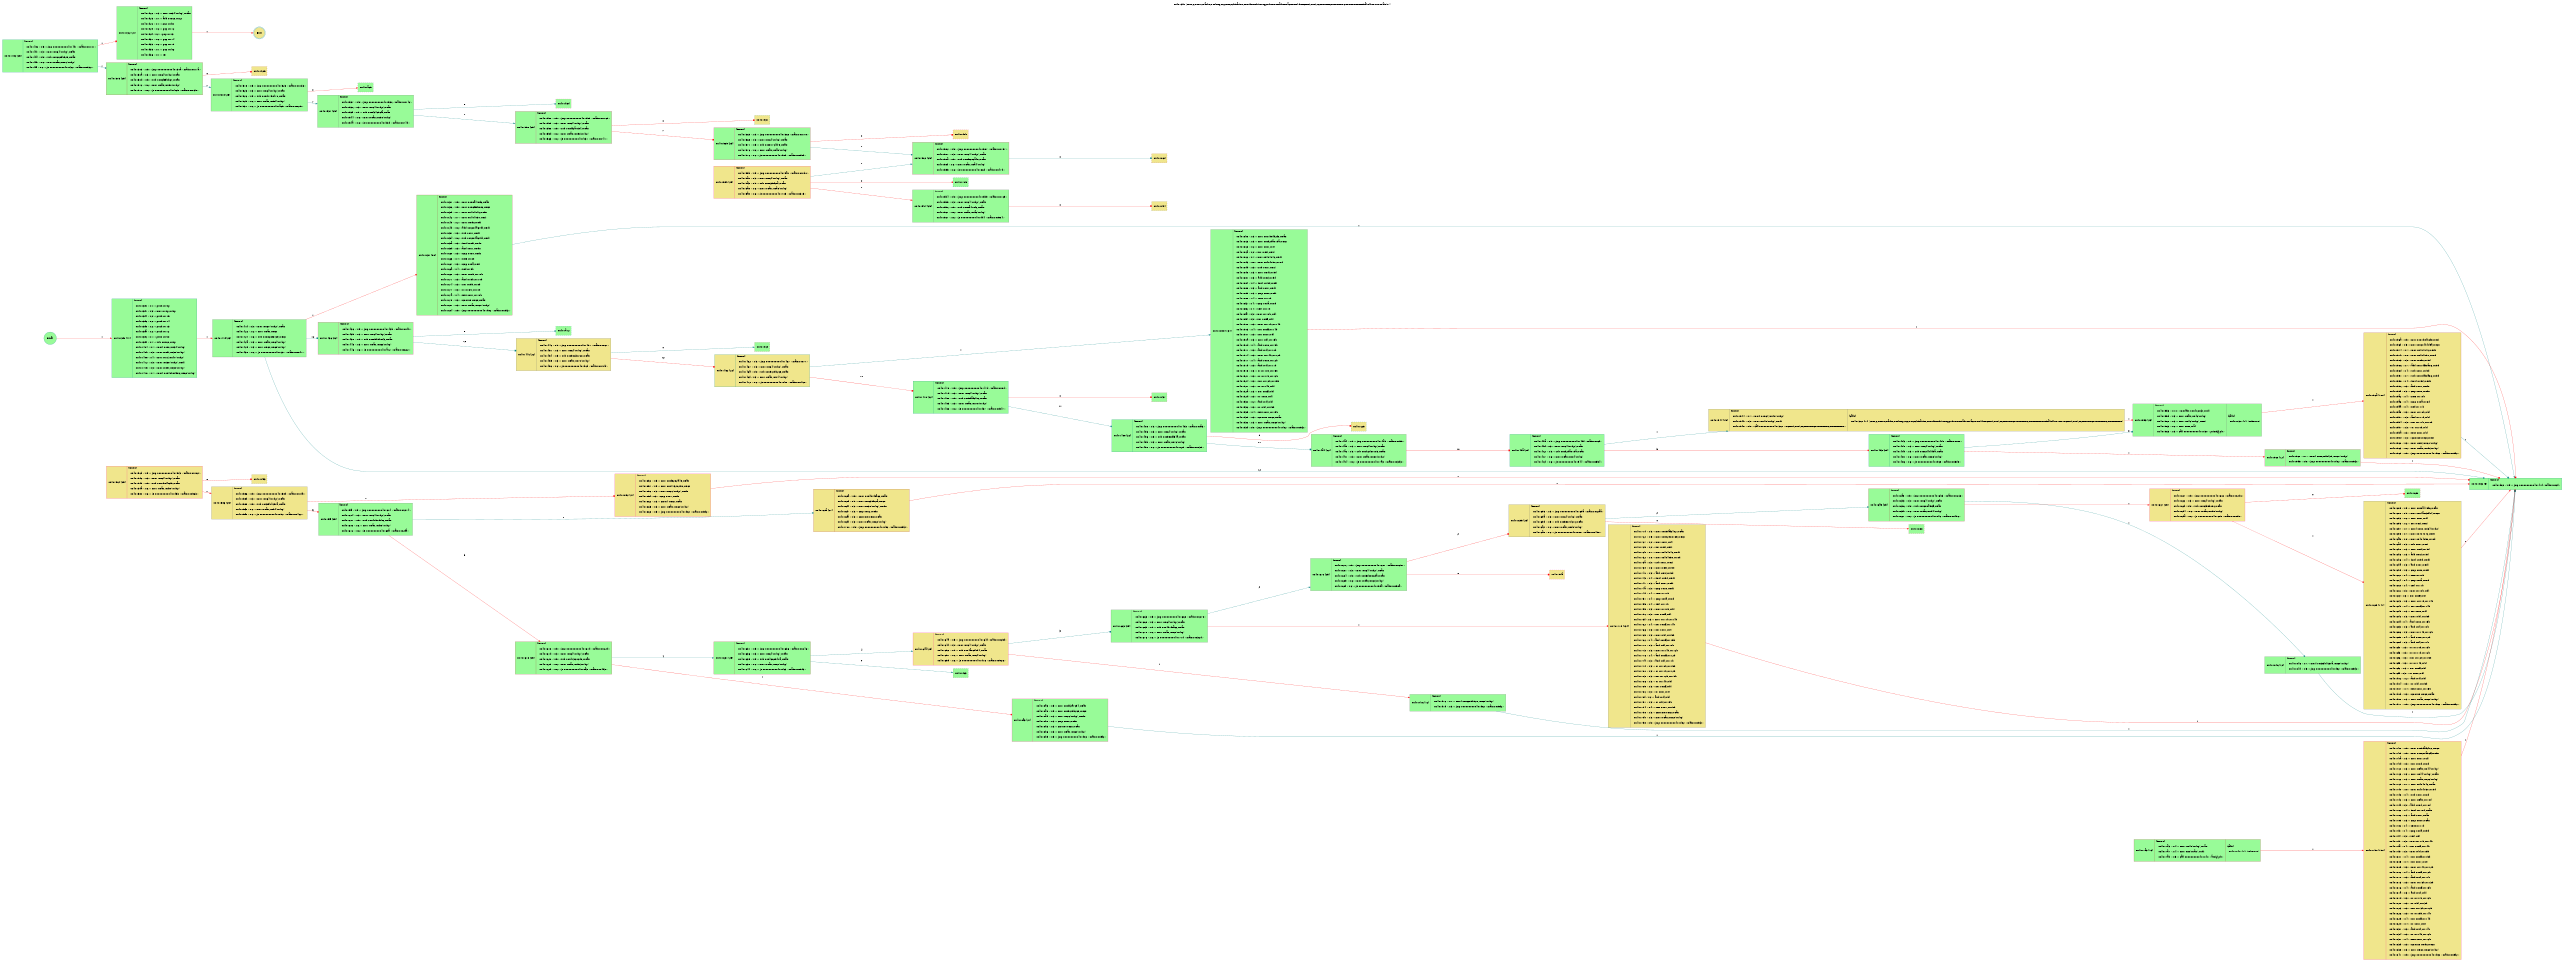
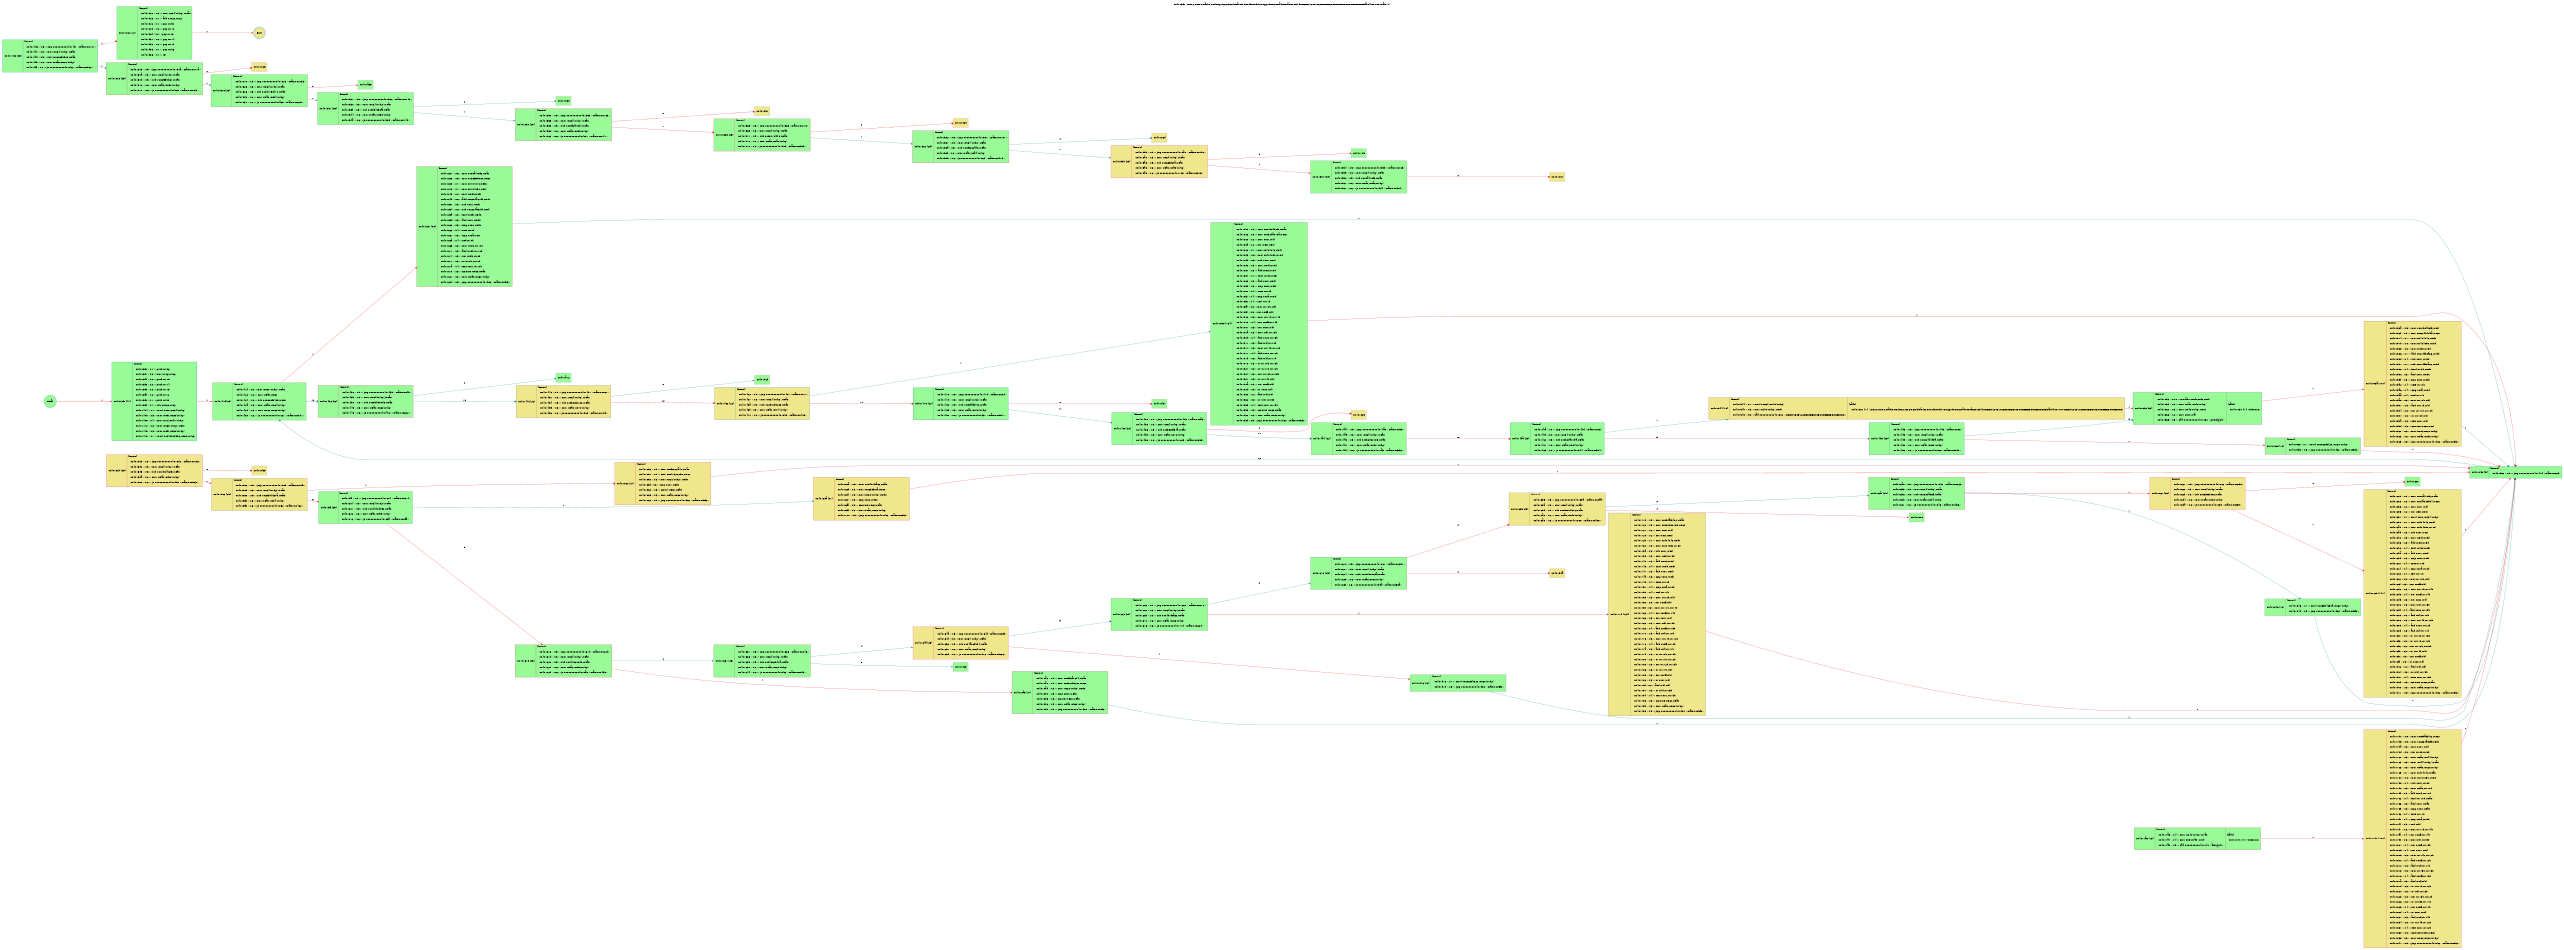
(861, 170) -> (1059, 154)
(1343, 471) -> (1378, 460)
